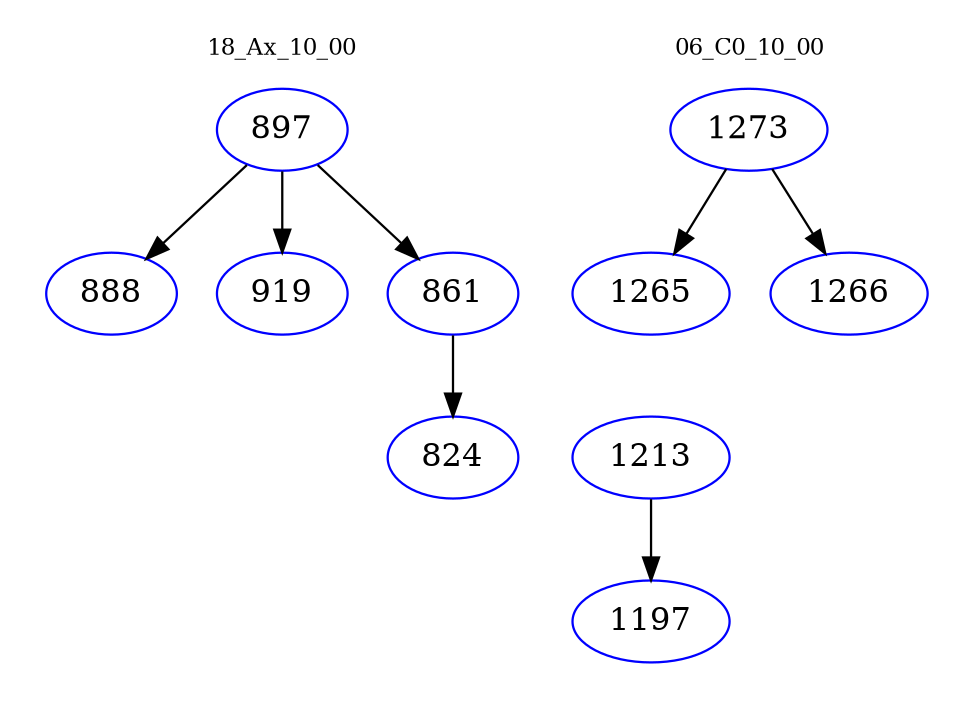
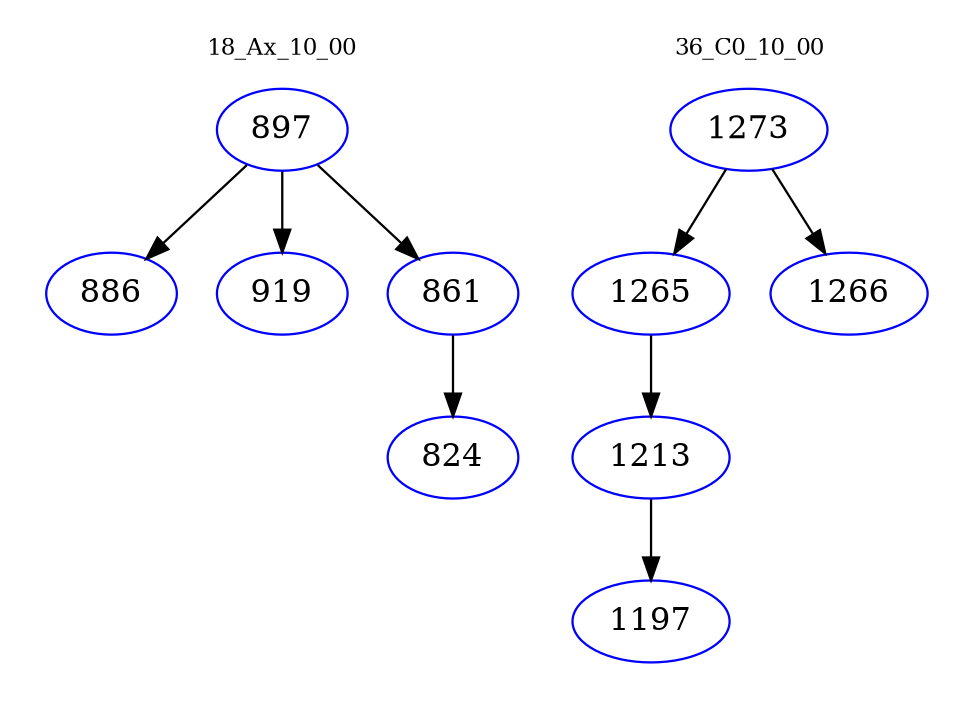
(750, 49) -> (750, 49)
(112, 294) -> (112, 294)
none -> (651, 364)
